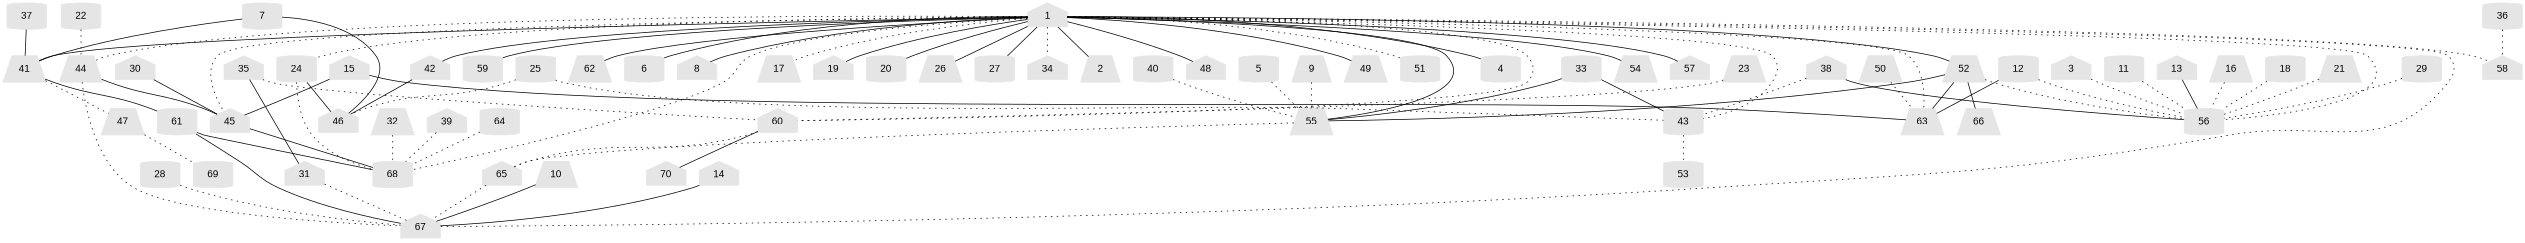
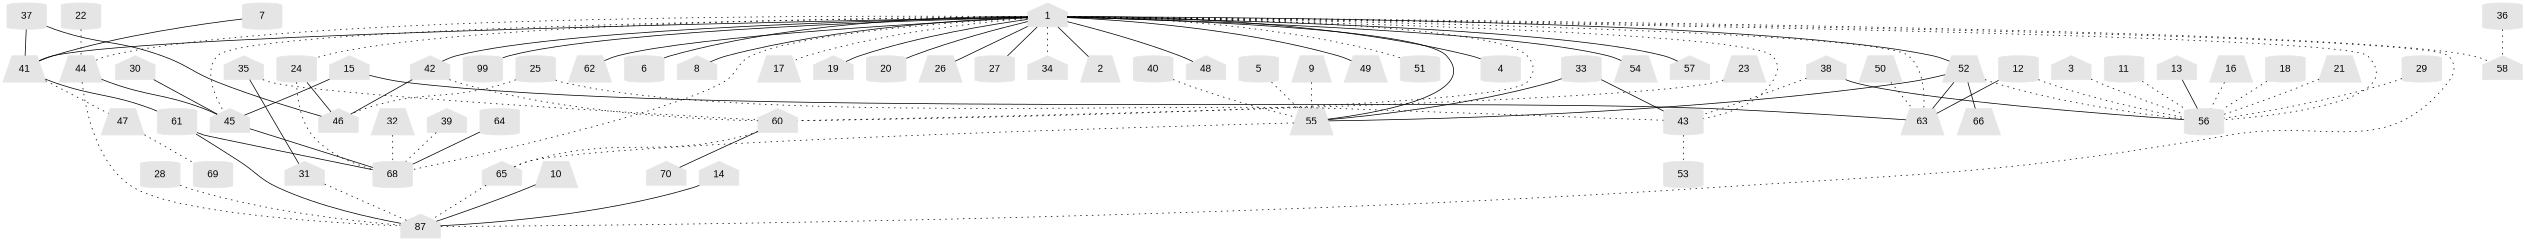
(364, 43) -> (186, 66)
(483, 69) -> (483, 69)
none -> (548, 102)
(446, 148) -> (446, 148)
(421, 227) -> (421, 227)
